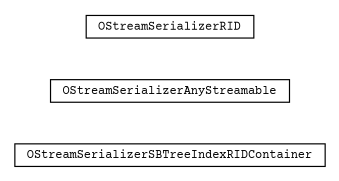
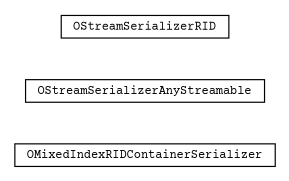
none -> (144, 155)
(169, 155) -> none
